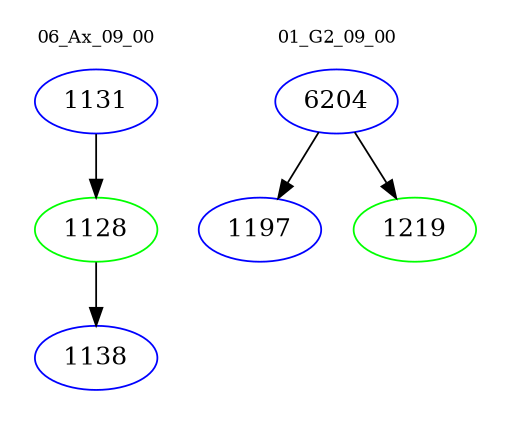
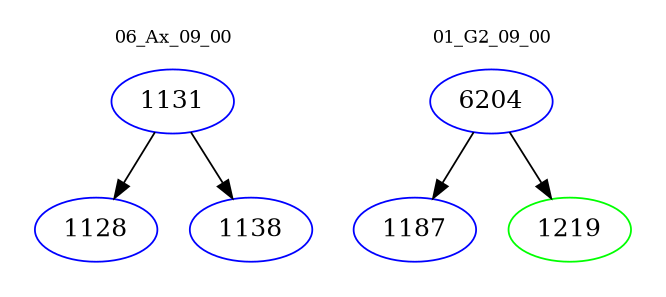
(96, 230) -> (96, 230)
(260, 230) -> (415, 230)
(96, 285) -> (207, 158)
